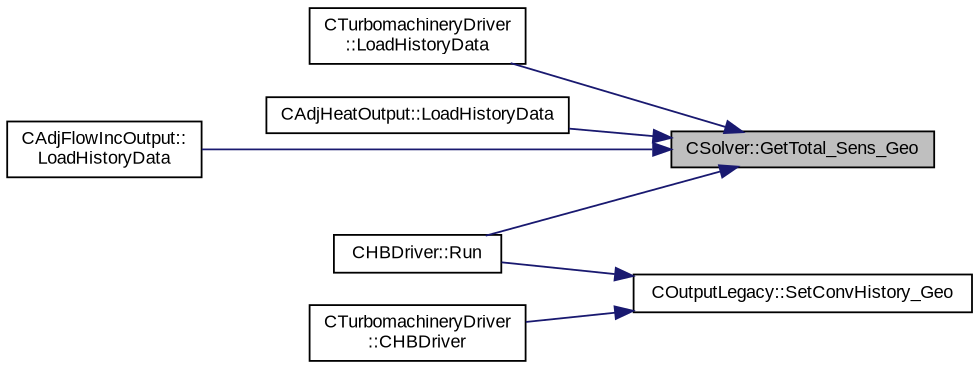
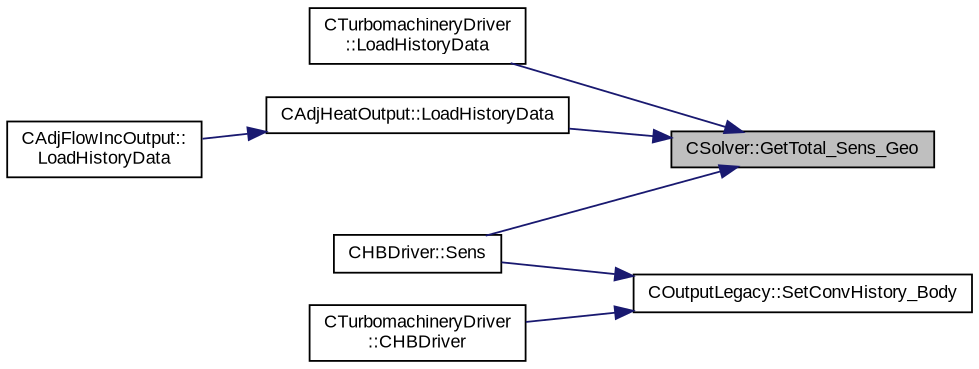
(427, 149) -> (225, 136)
(418, 254) -> (418, 254)
(803, 293) -> (803, 293)
